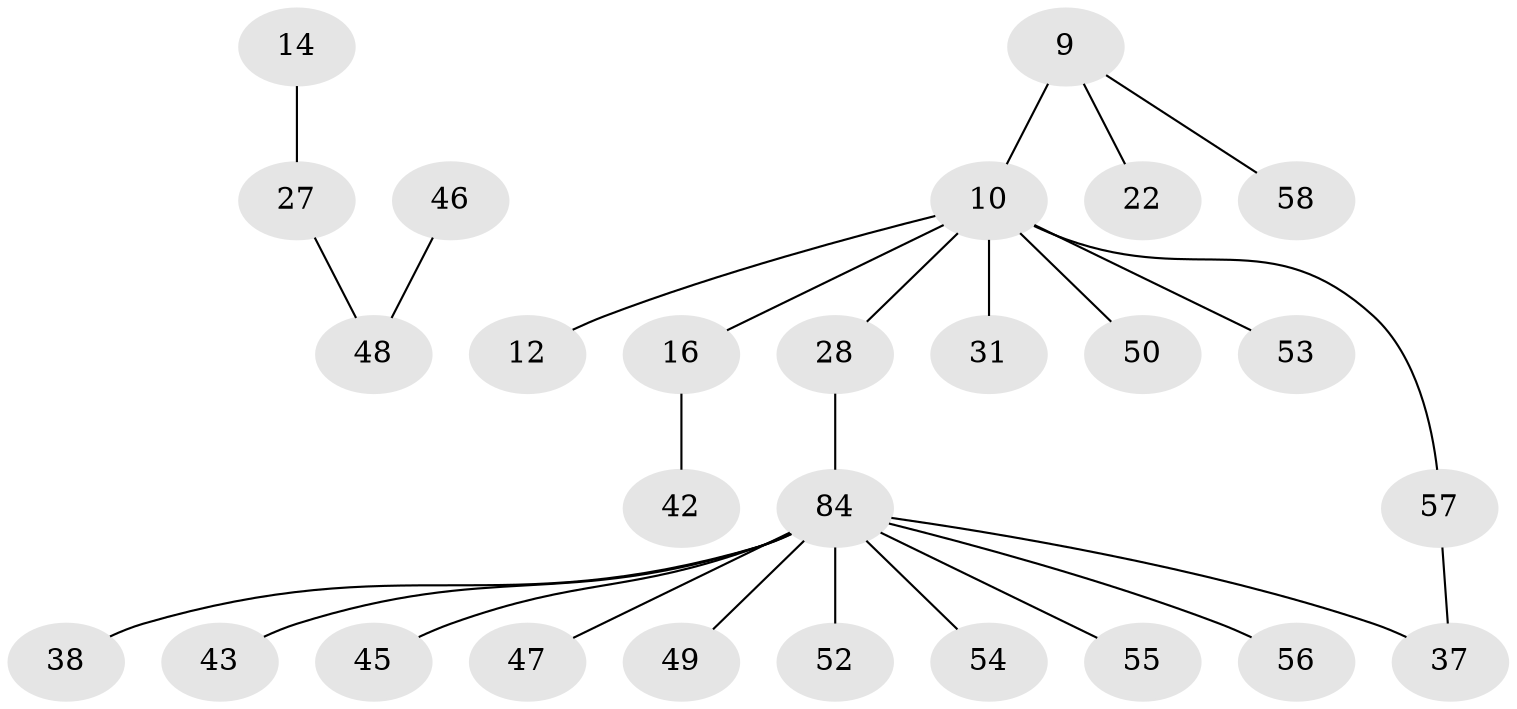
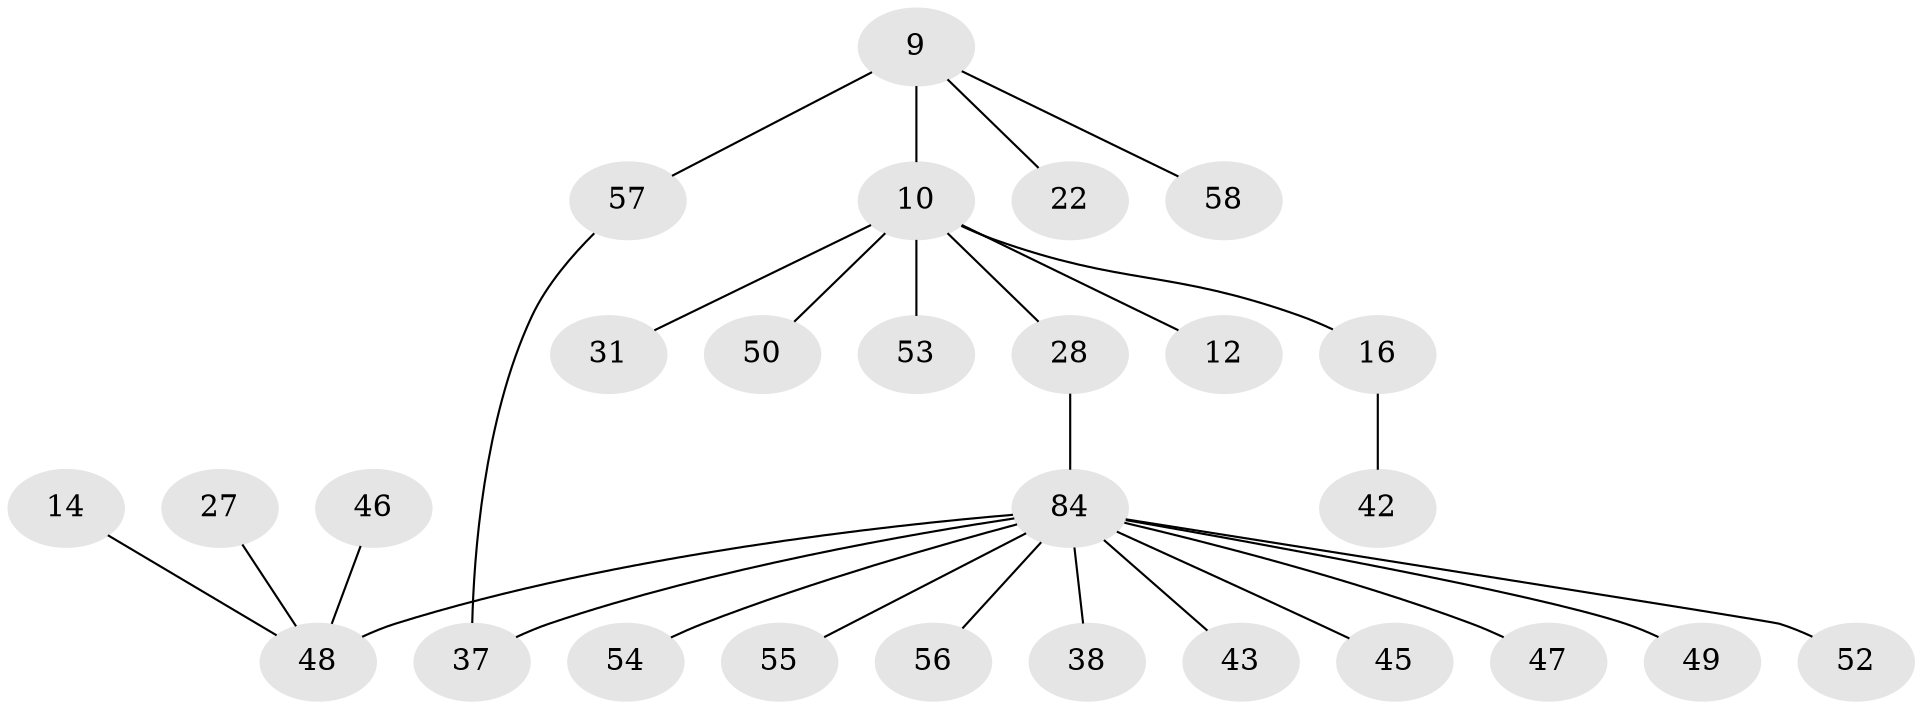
(297, 124) -> (192, 585)
(1293, 269) -> (772, 124)
none -> (684, 557)
